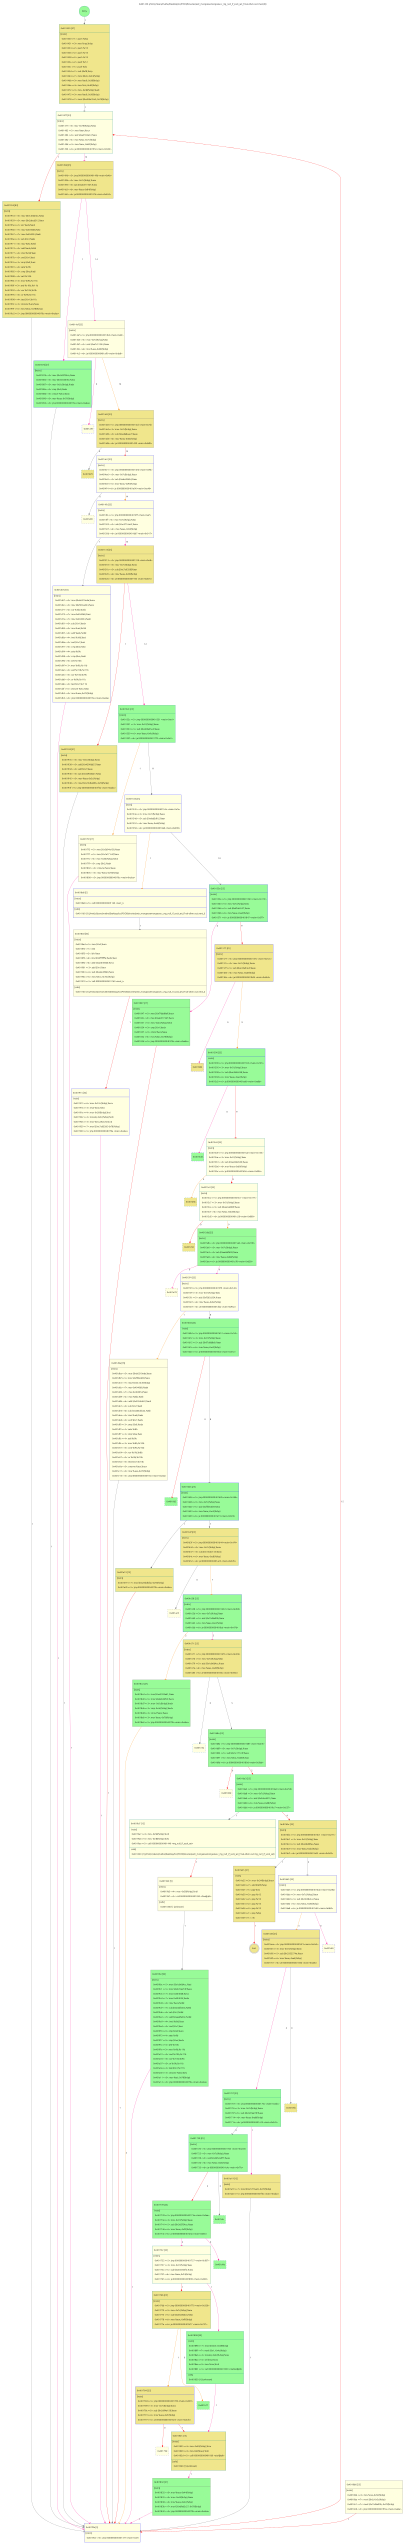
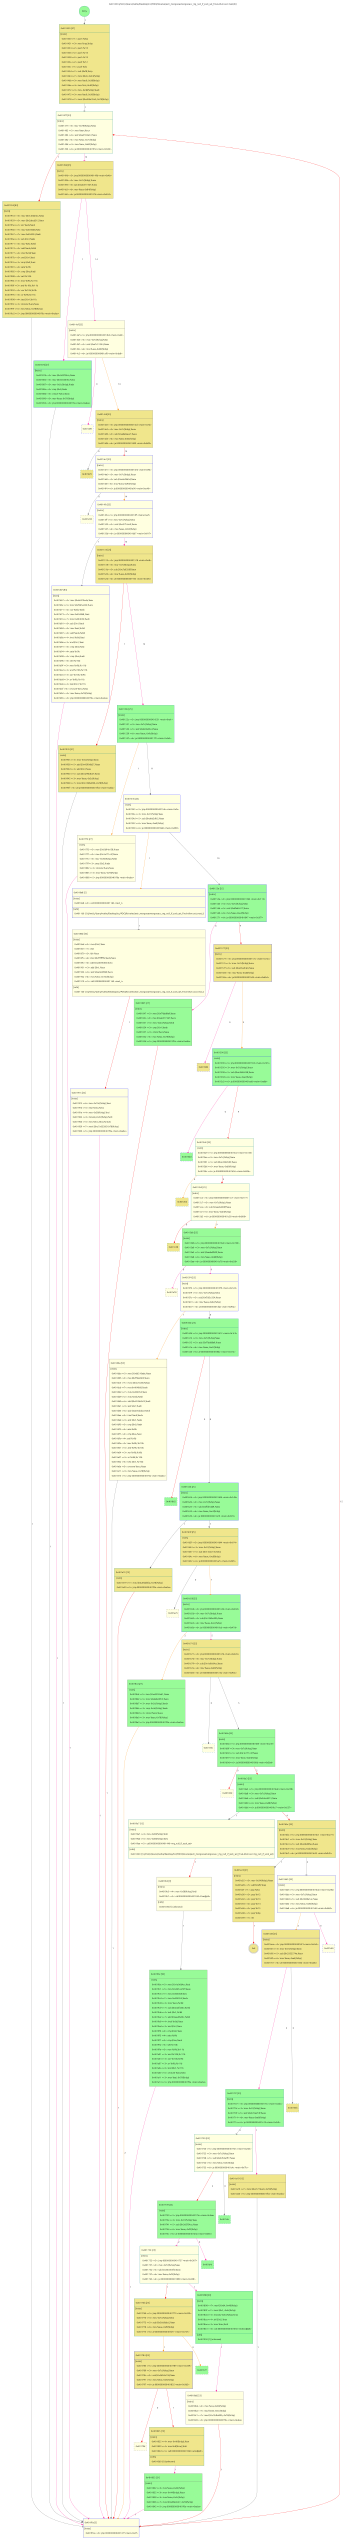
(218, 2153) -> (223, 2153)
(214, 2407) -> (219, 2367)
